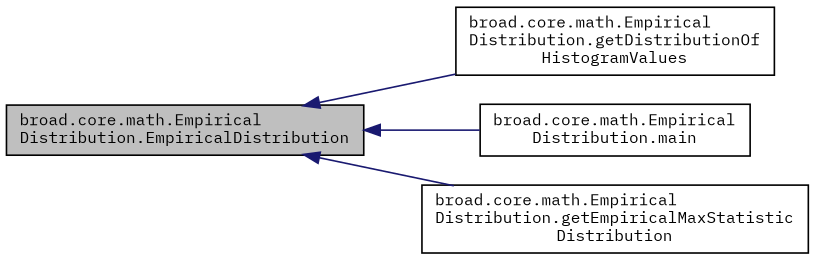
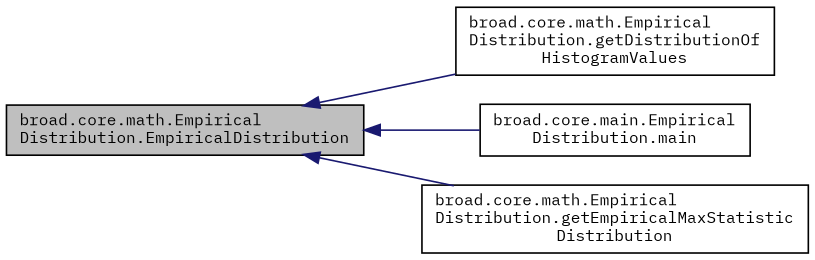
(615, 130) -> (615, 130)
